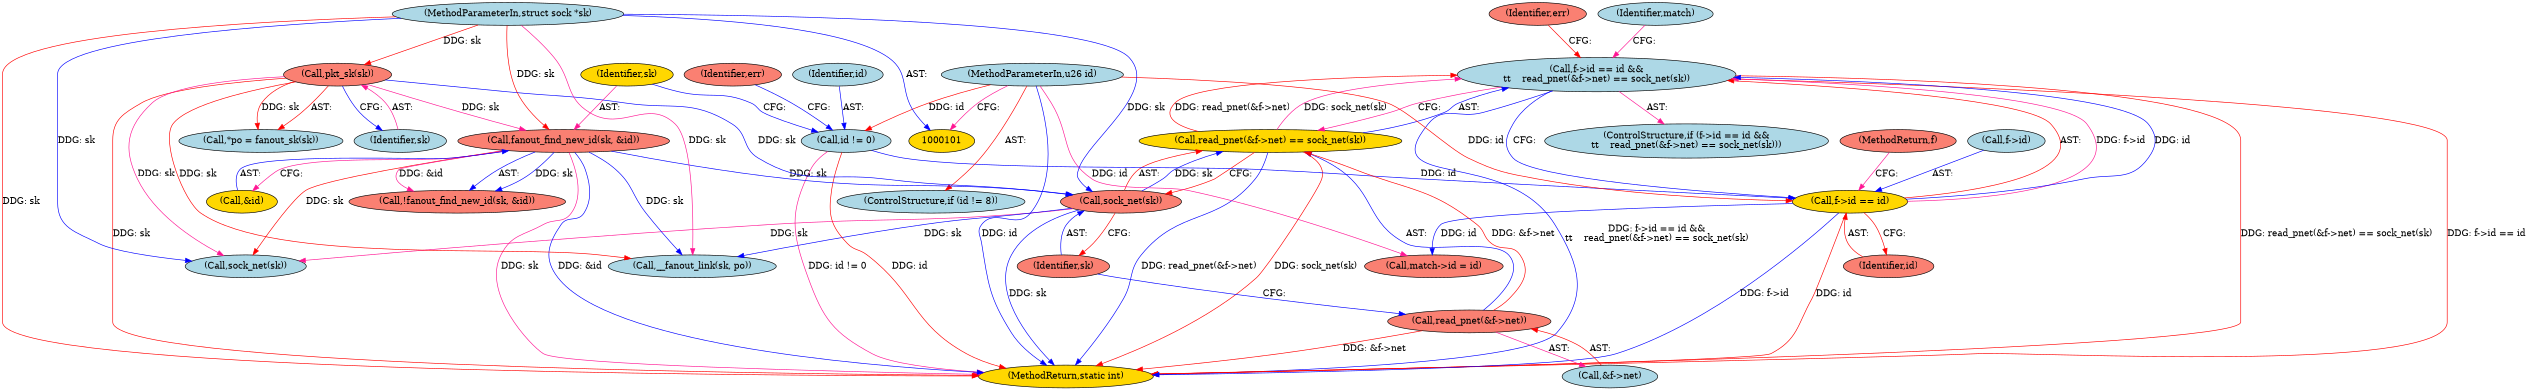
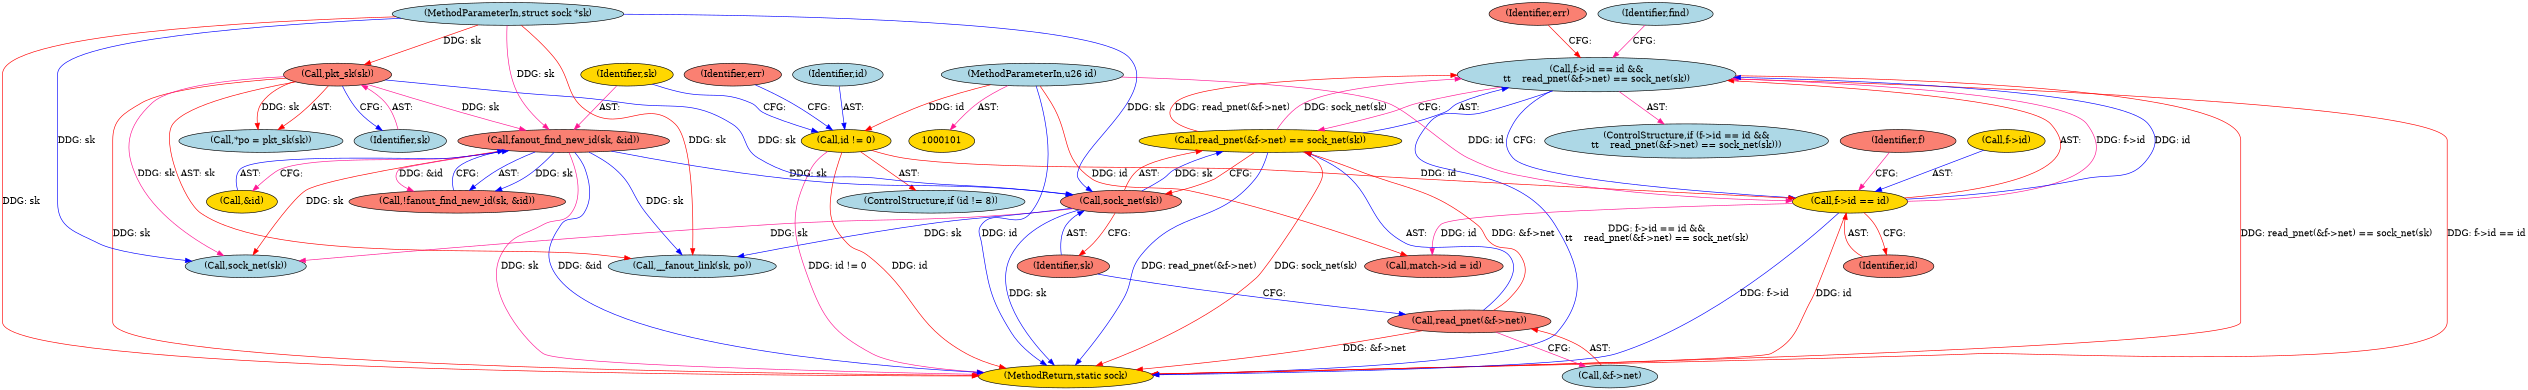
(1656, 14) -> (1656, 14)
(797, 30) -> none
(513, 80) -> (513, 80)
(990, 108) -> (990, 108)
(640, 115) -> (640, 115)
(994, 140) -> (886, 169)
(261, 141) -> (261, 141)
(846, 141) -> (846, 141)
(1898, 141) -> (1898, 141)
(2006, 141) -> (2006, 141)
(1450, 146) -> (1450, 146)
none -> (466, 162)
(1330, 173) -> (1330, 173)
(198, 174) -> (198, 174)
(1196, 192) -> (1196, 192)
(1603, 210) -> (1603, 210)
(1561, 349) -> (1561, 349)
(1066, 377) -> (1066, 377)
